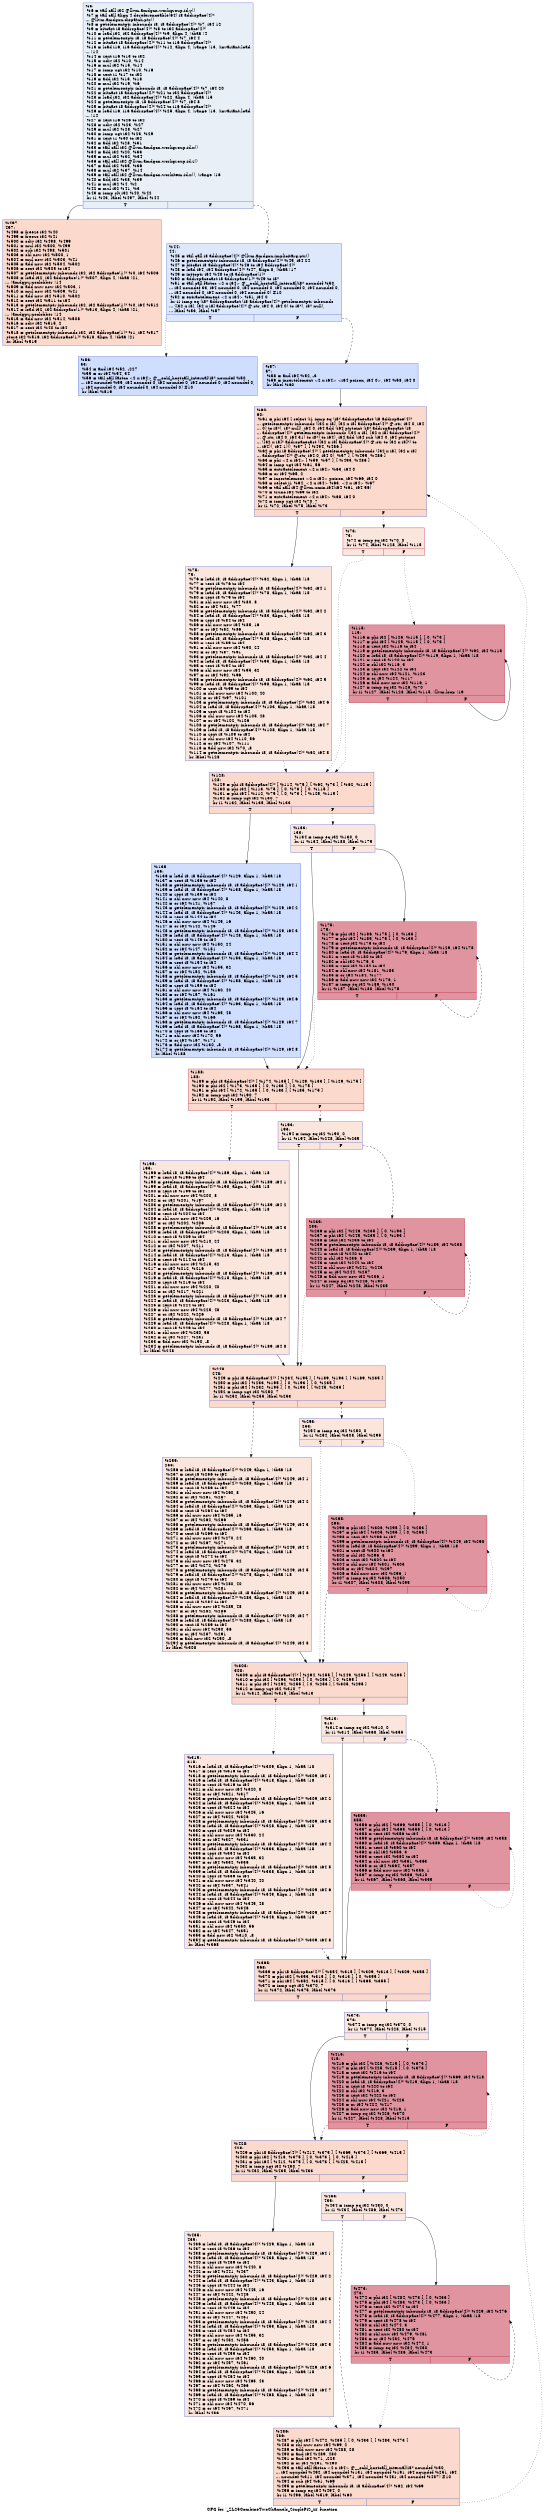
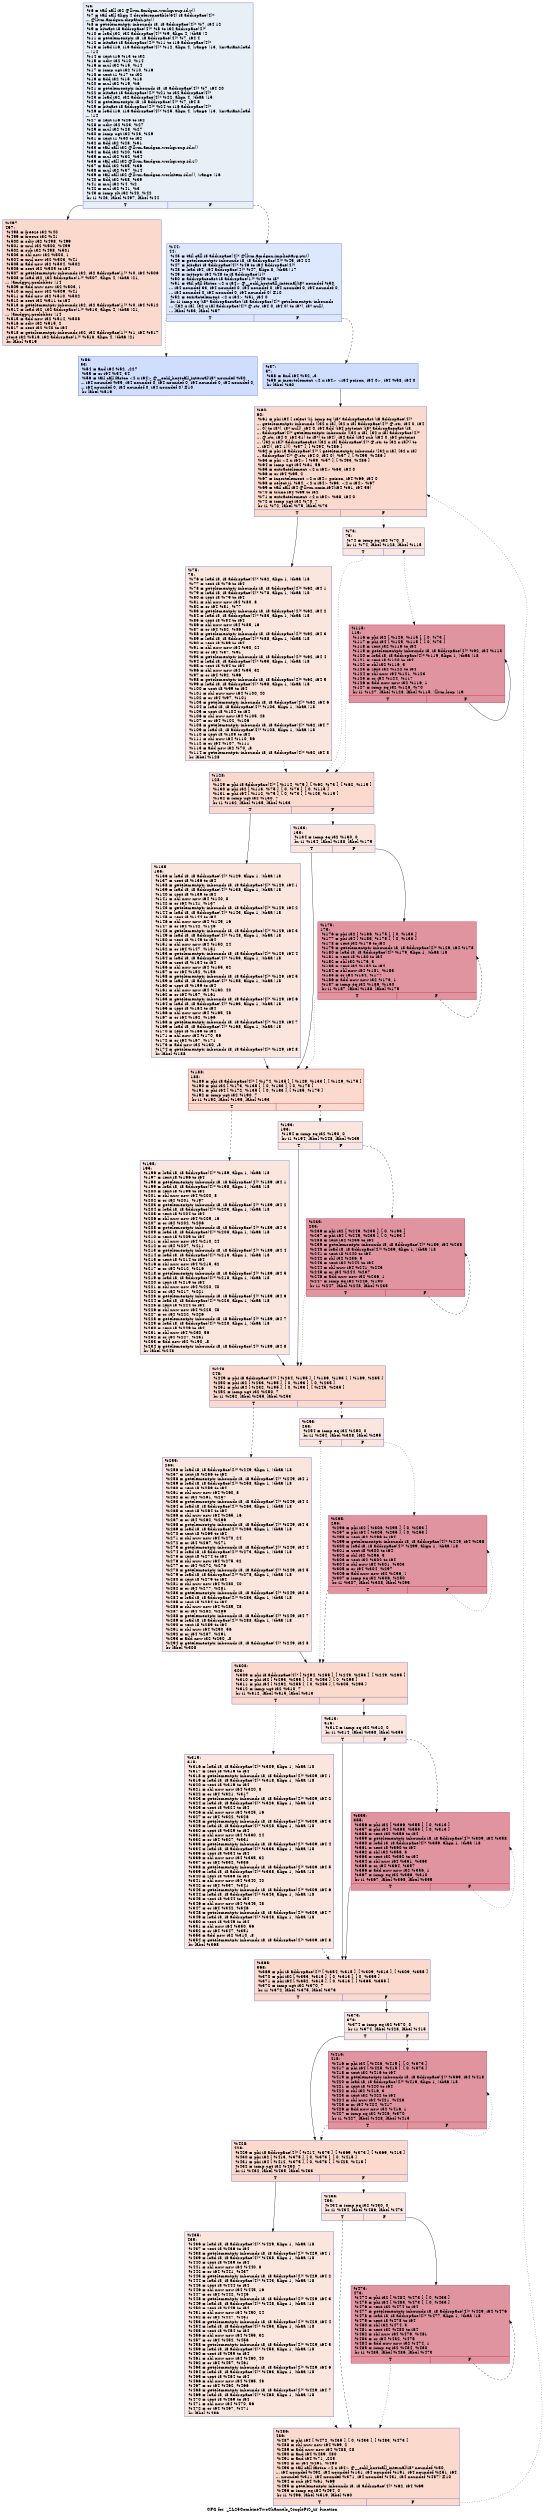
(384, 542) -> (384, 542)
(226, 961) -> (226, 961)
